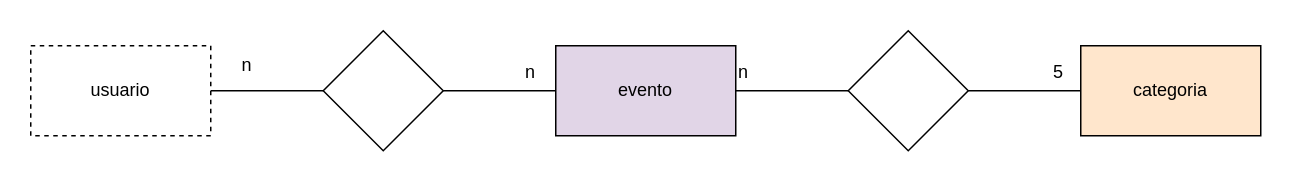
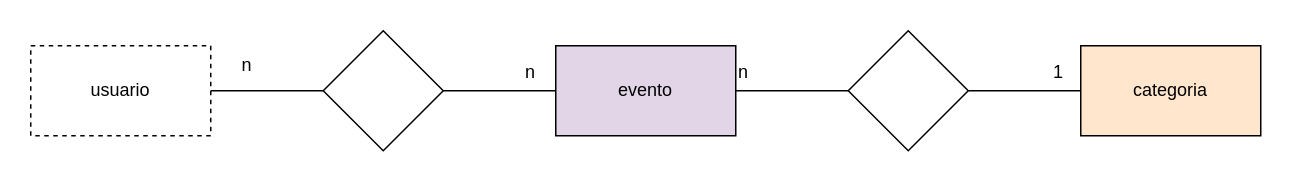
(1059, 73) -> (1059, 73)
